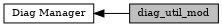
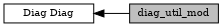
(49, 13) -> (49, 13)
